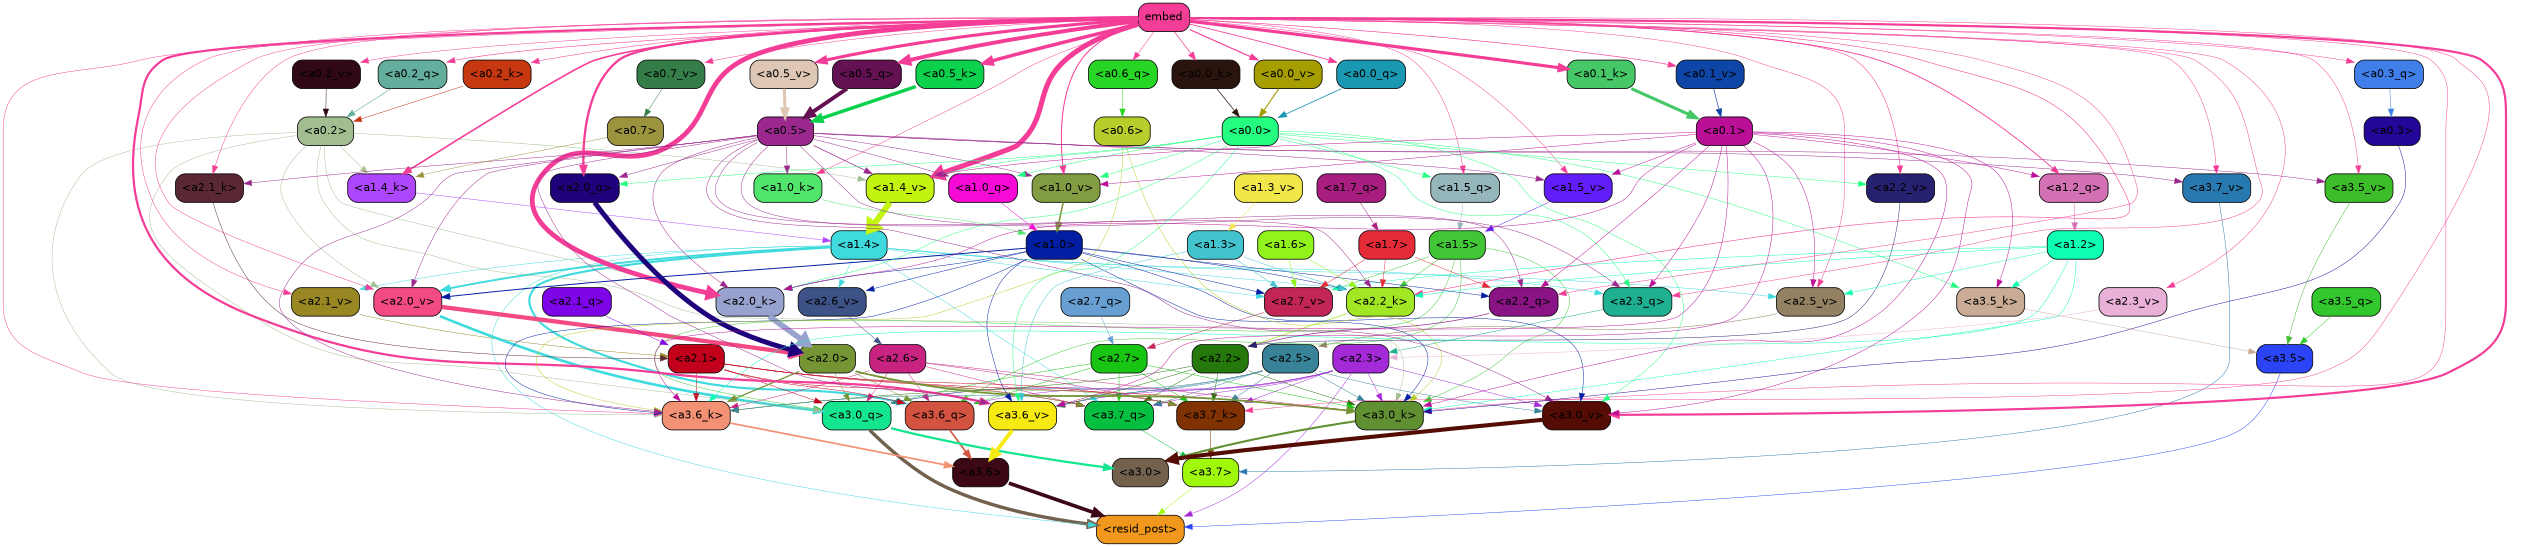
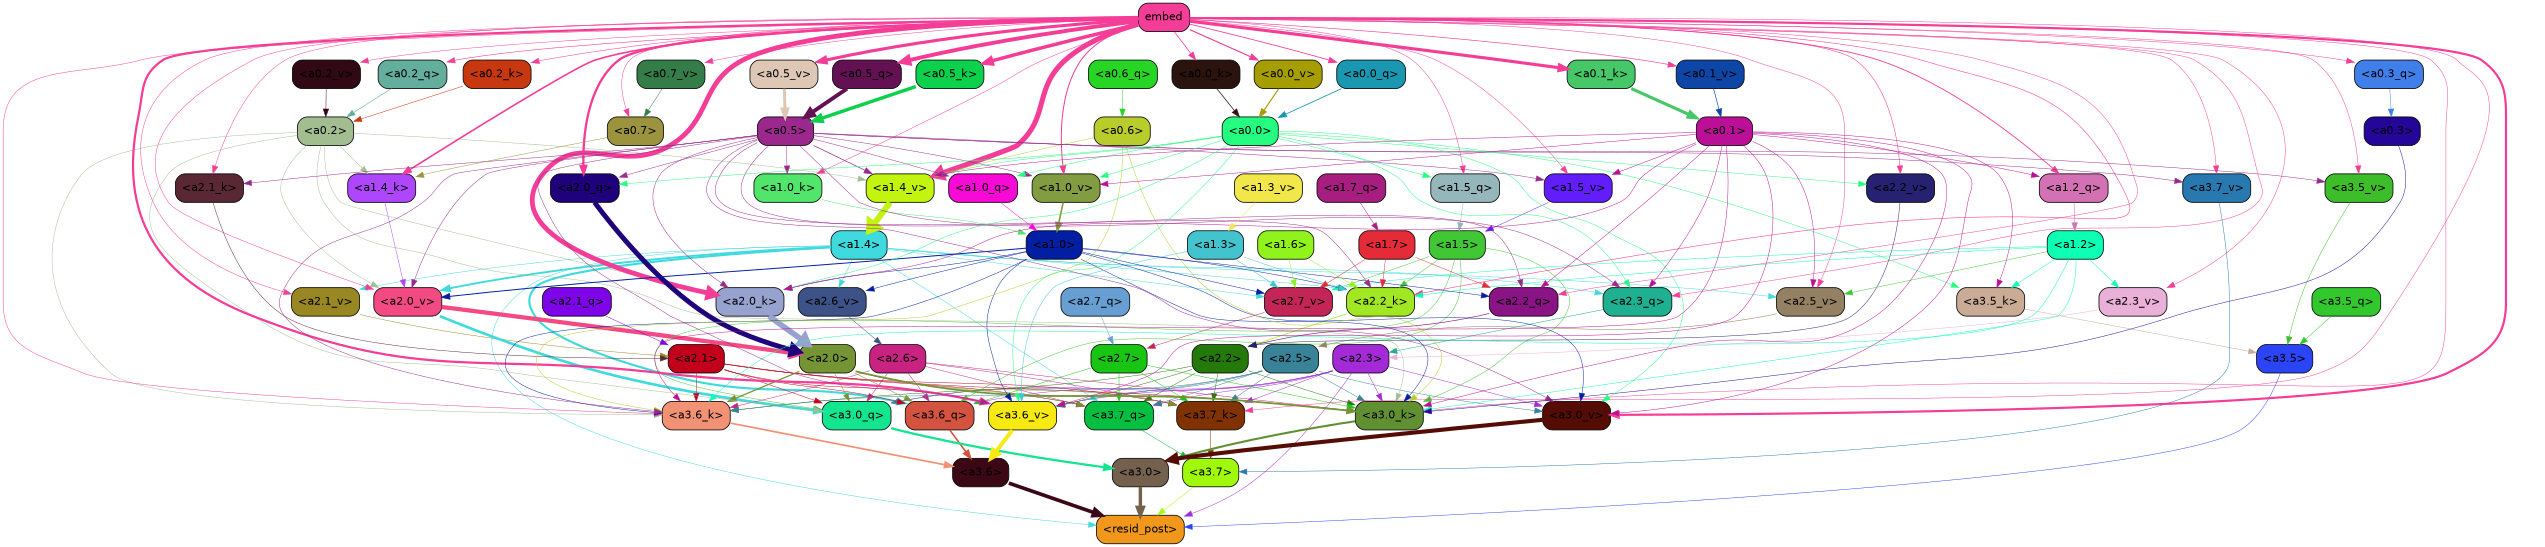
(1146, 43) -> (856, 25)
none -> (1029, 152)
(619, 216) -> (394, 241)
none -> (2101, 271)
(1945, 273) -> (1945, 273)
(994, 380) -> none
(970, 497) -> (1140, 497)
